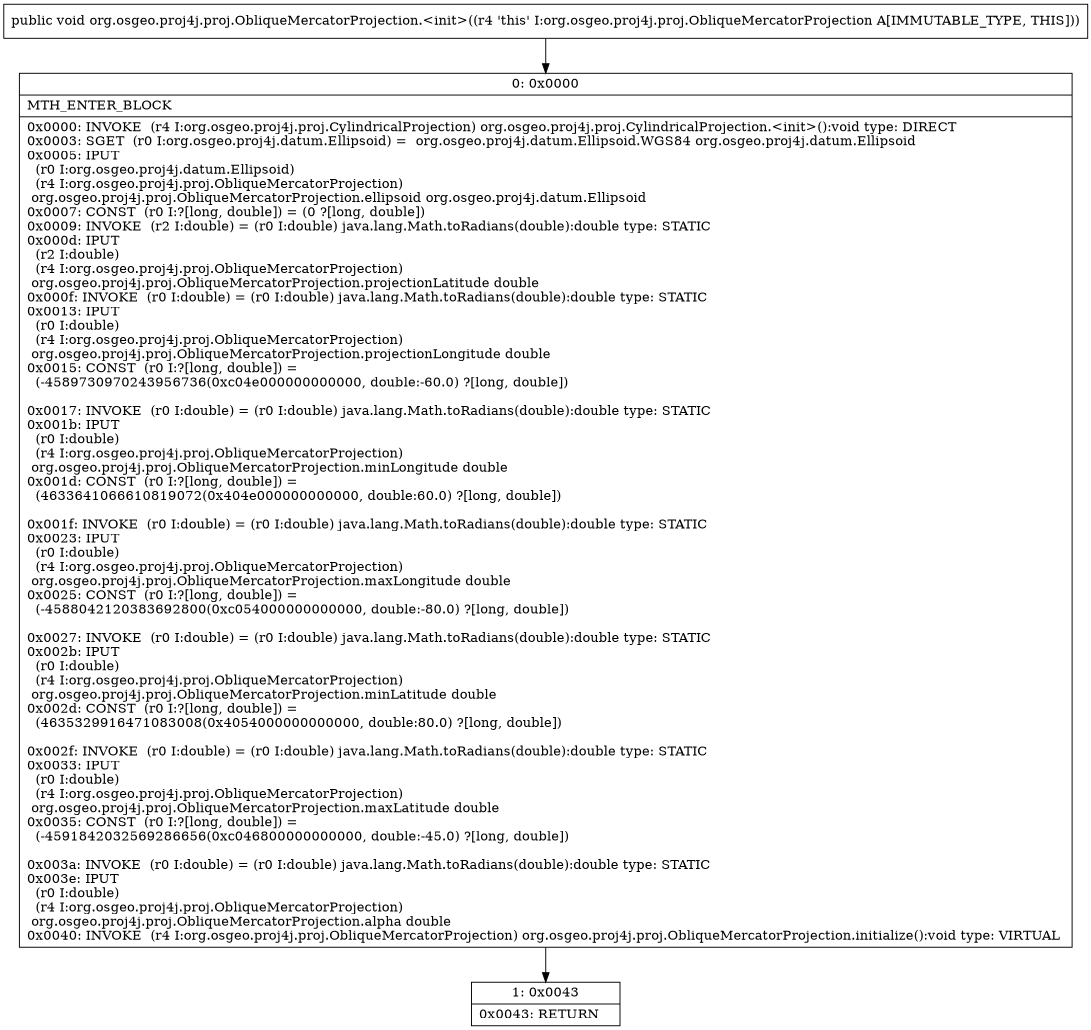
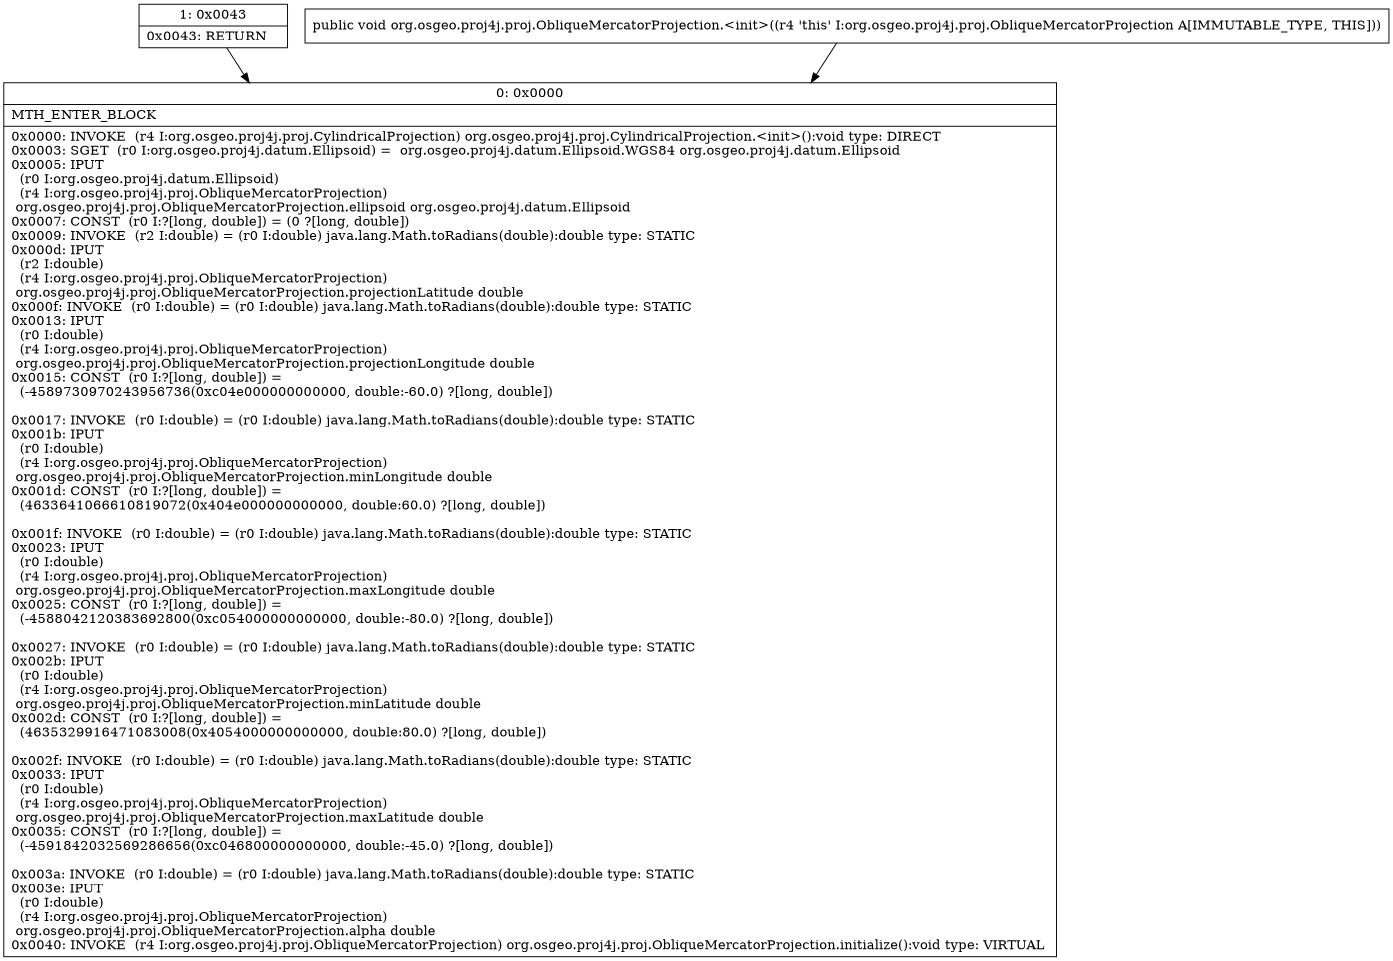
(546, 960) -> (235, 61)
